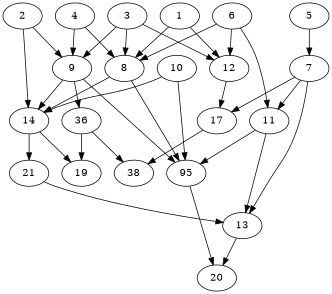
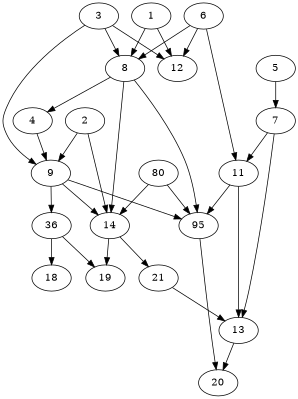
(97, 39) -> (82, 93)
(177, 68) -> (159, 173)
(217, 121) -> none
(134, 173) -> (52, 278)
